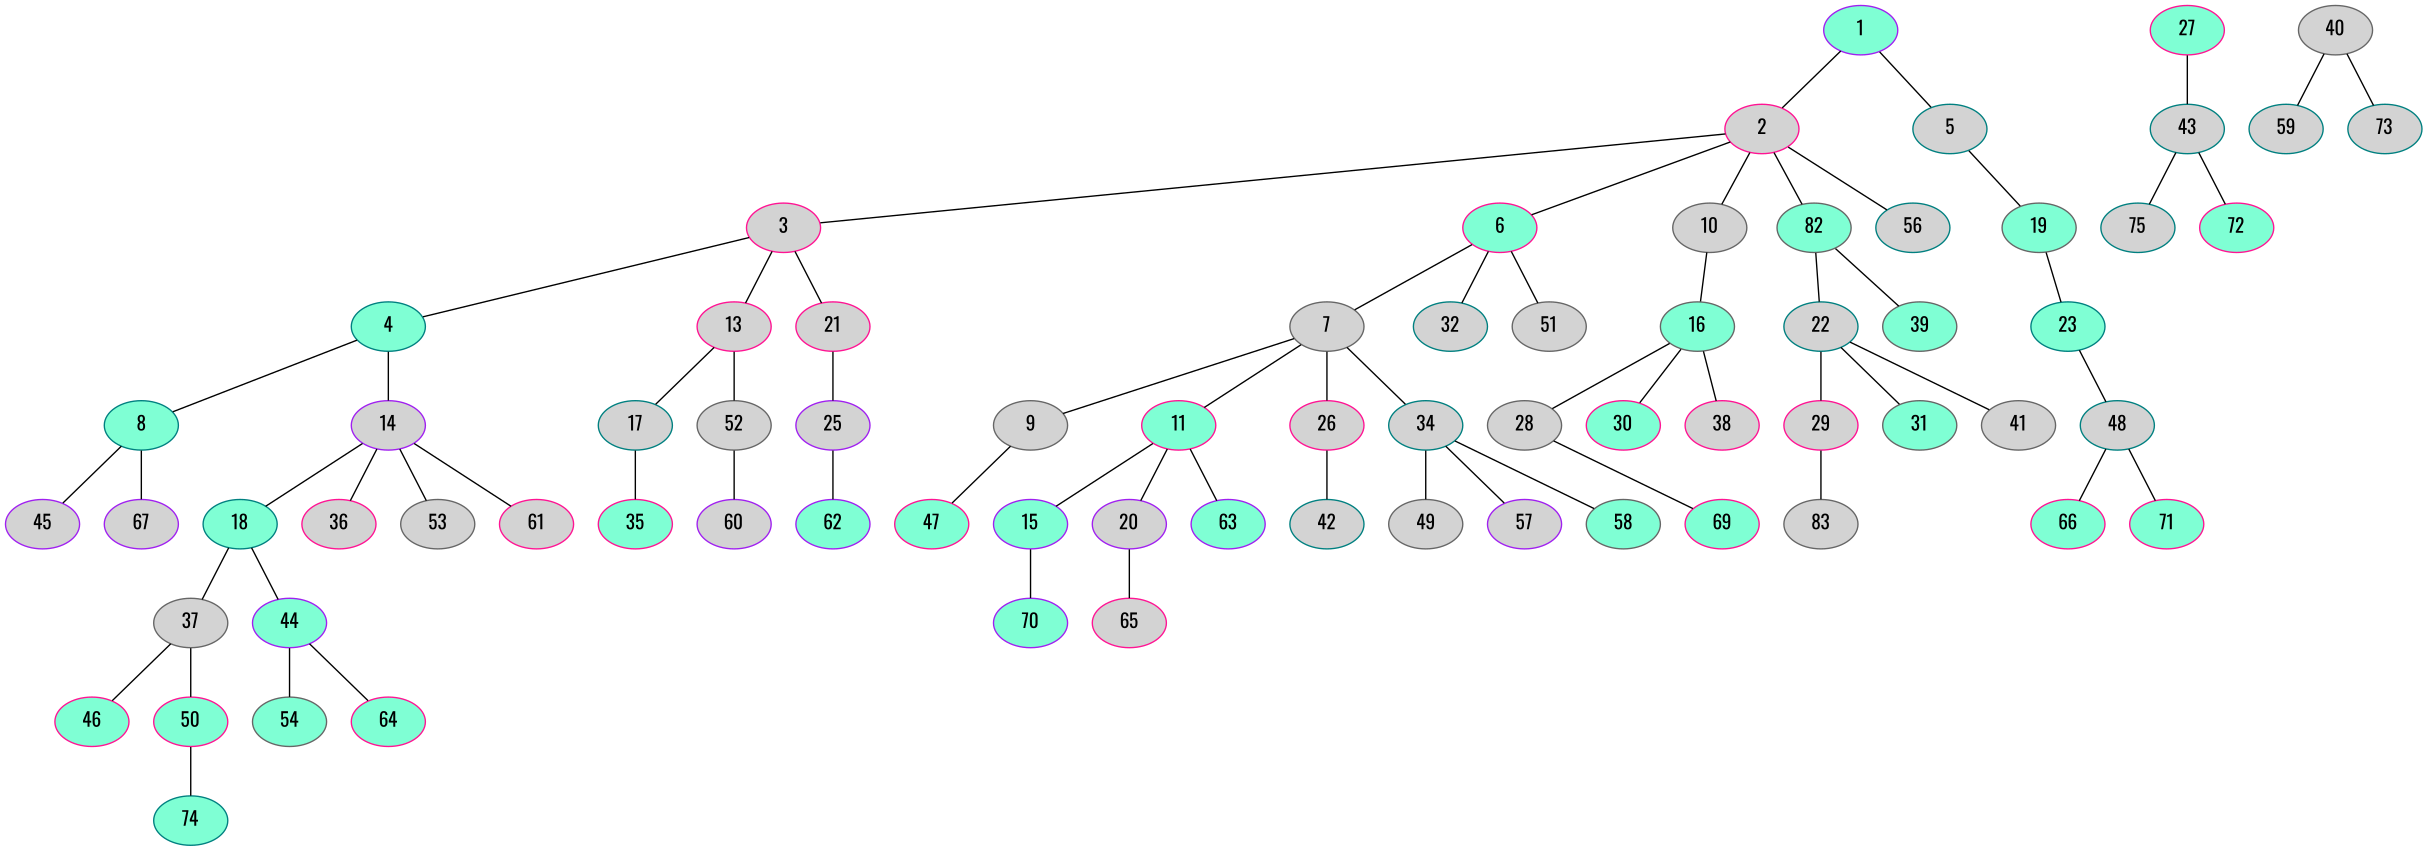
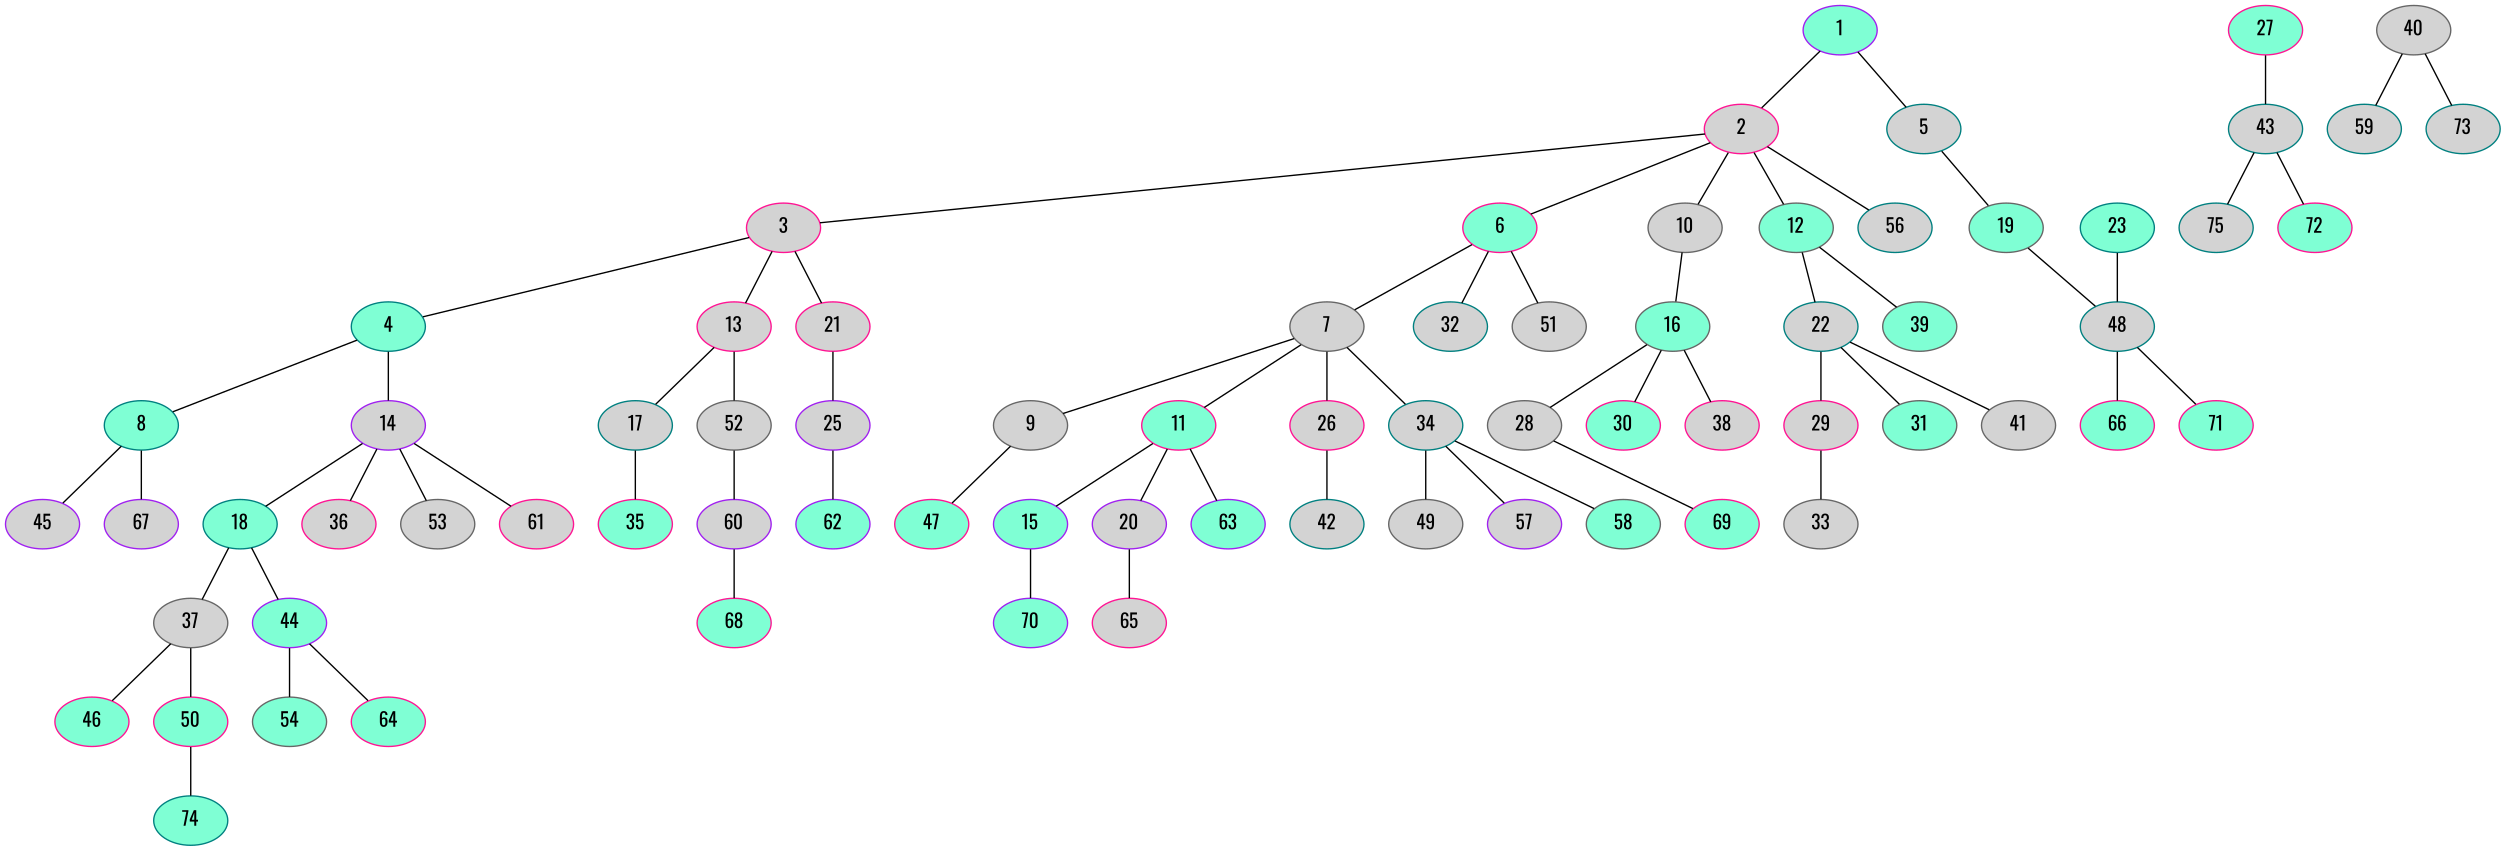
(1814, 228) -> (1796, 228)
(2054, 277) -> (2062, 277)
(1821, 524) -> (1821, 524)
none -> (734, 623)
